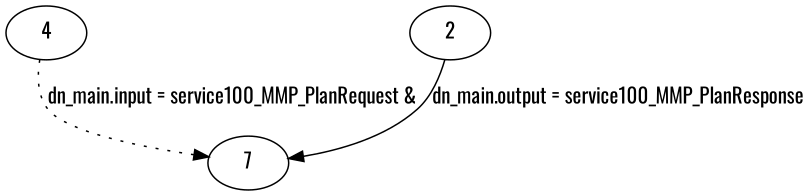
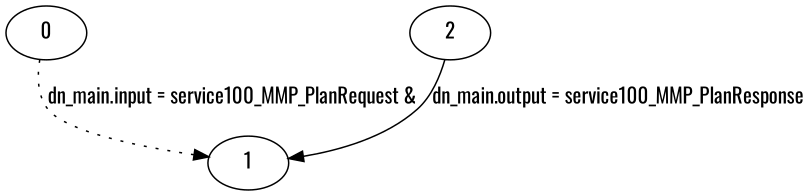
(46, 33) -> (46, 33)
(248, 163) -> (248, 163)
